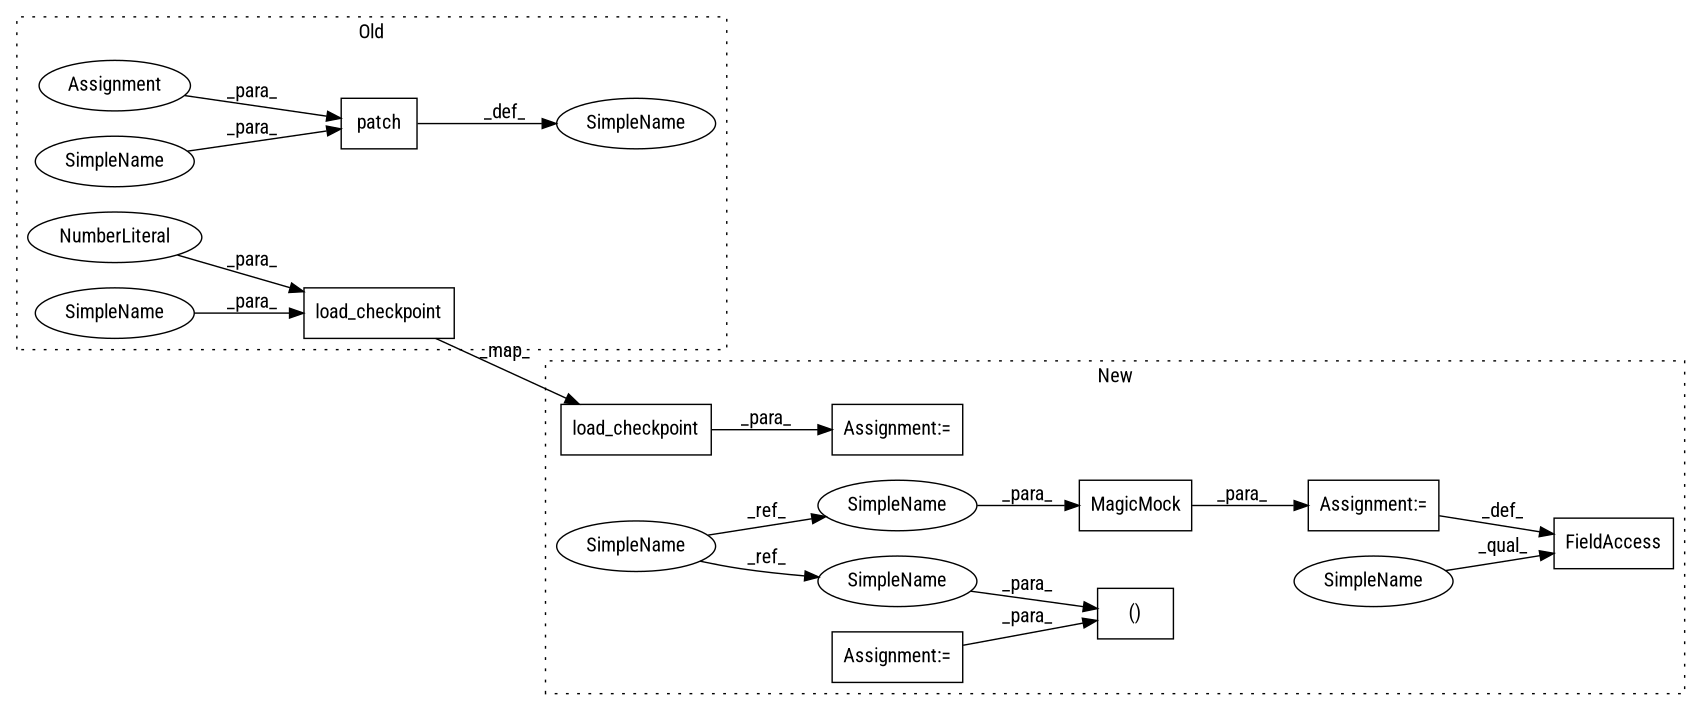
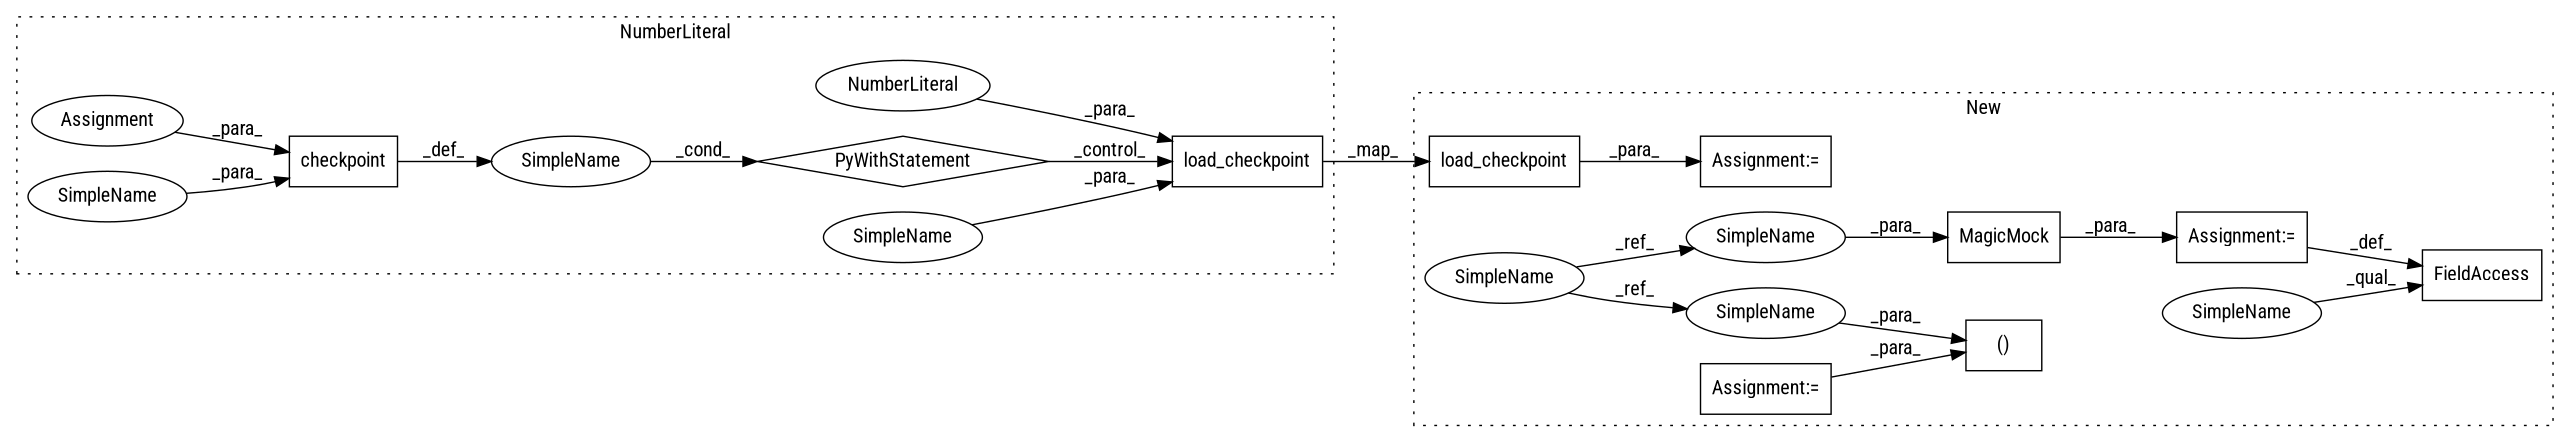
(372, 33) -> (675, 33)
(379, 124) -> (343, 161)
none -> (903, 161)
